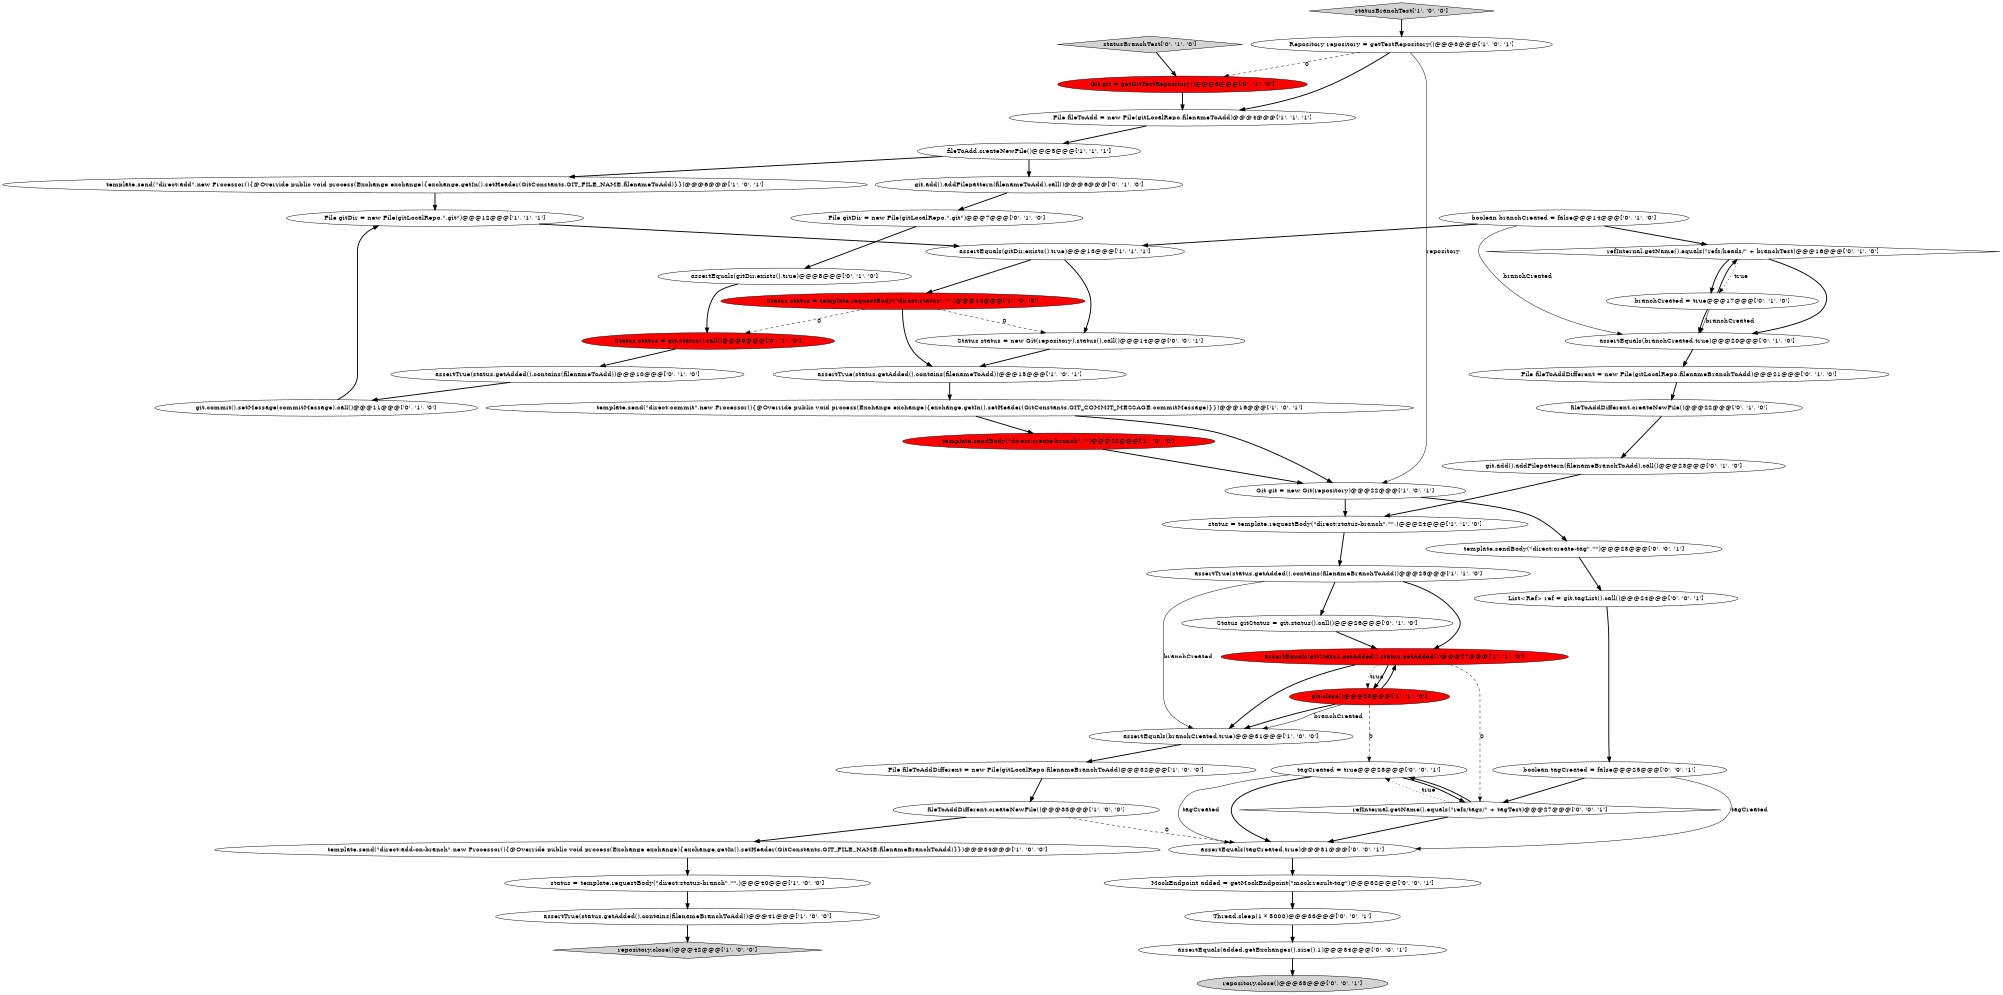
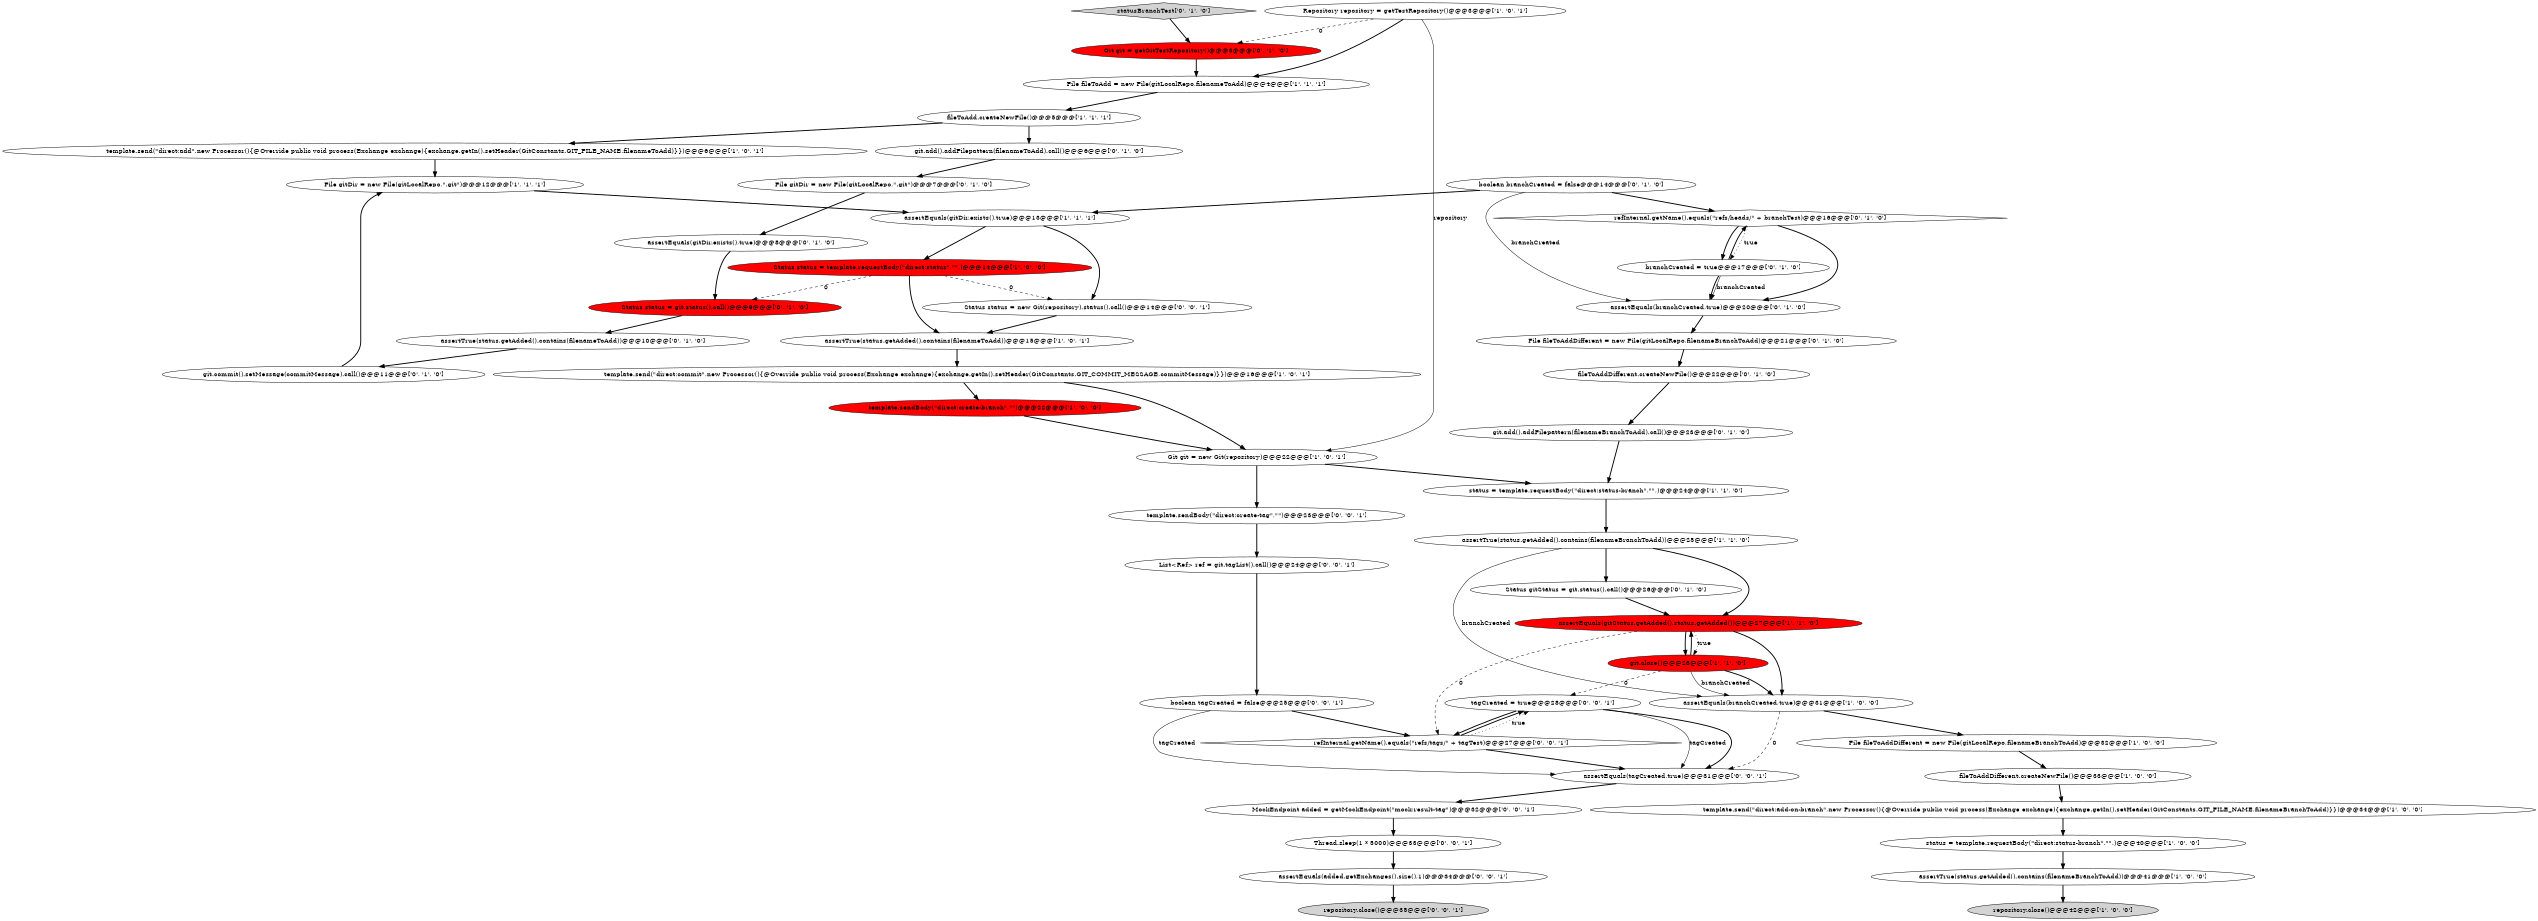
(1402, 11) -> none
(1149, 831) -> (1766, 748)
(688, 950) -> (2063, 910)
